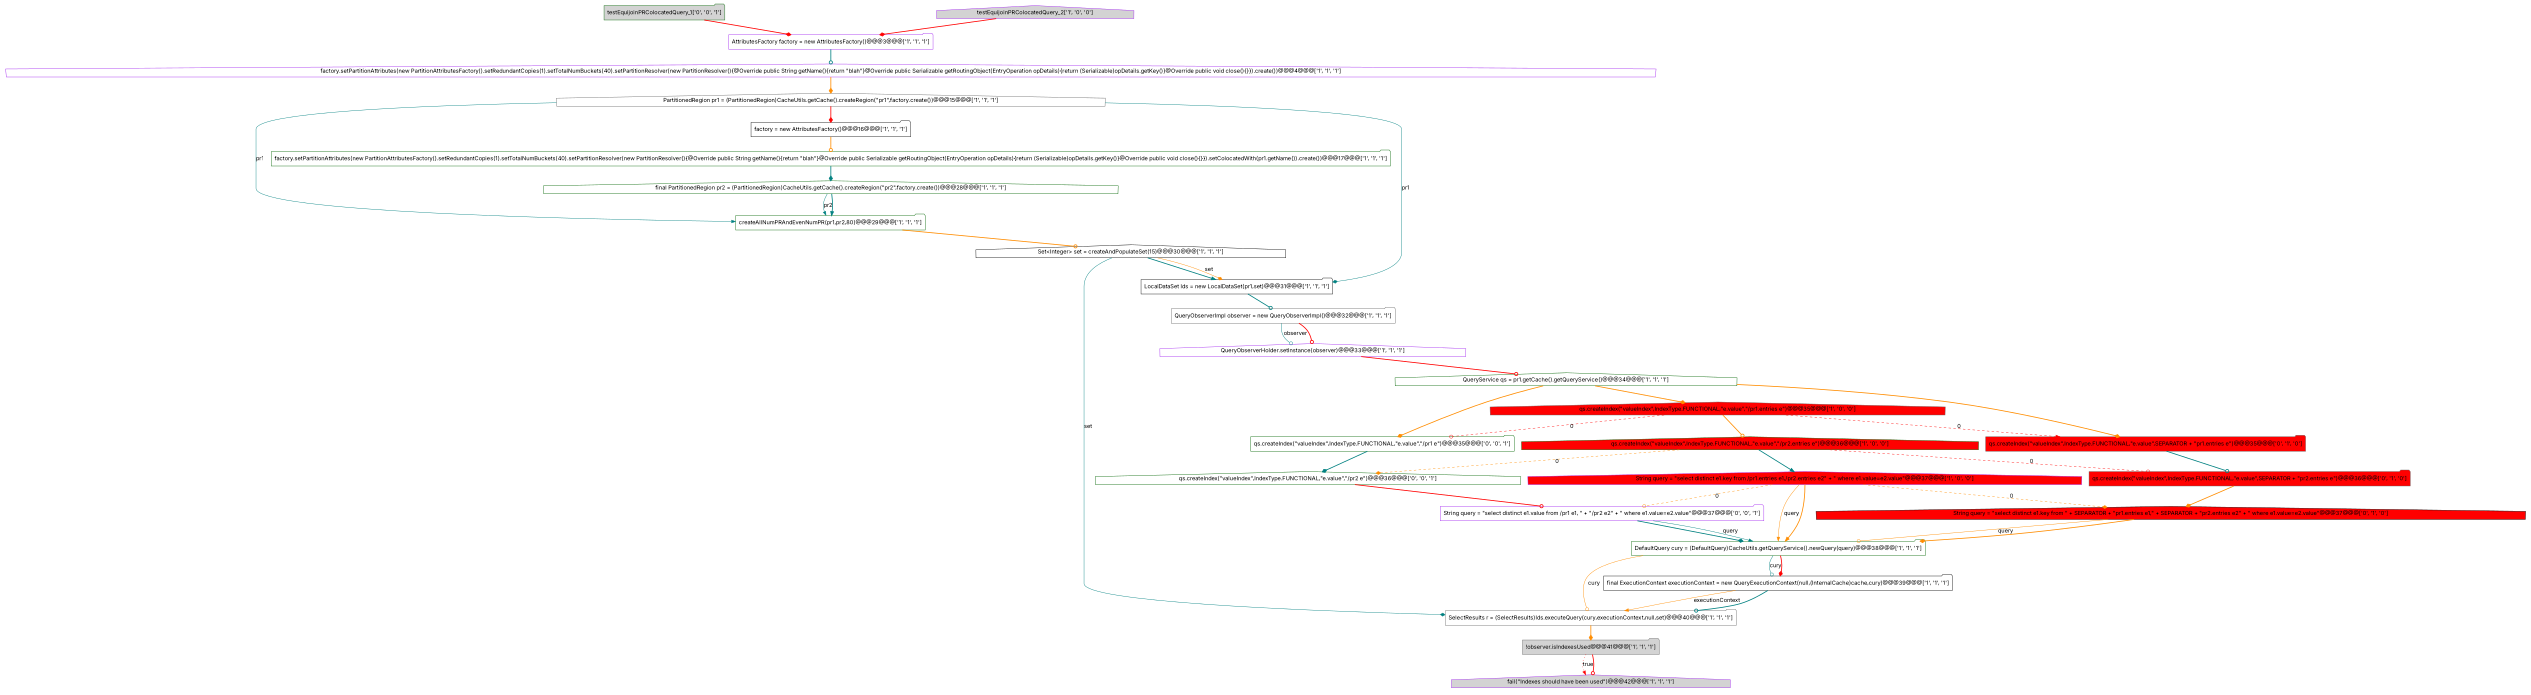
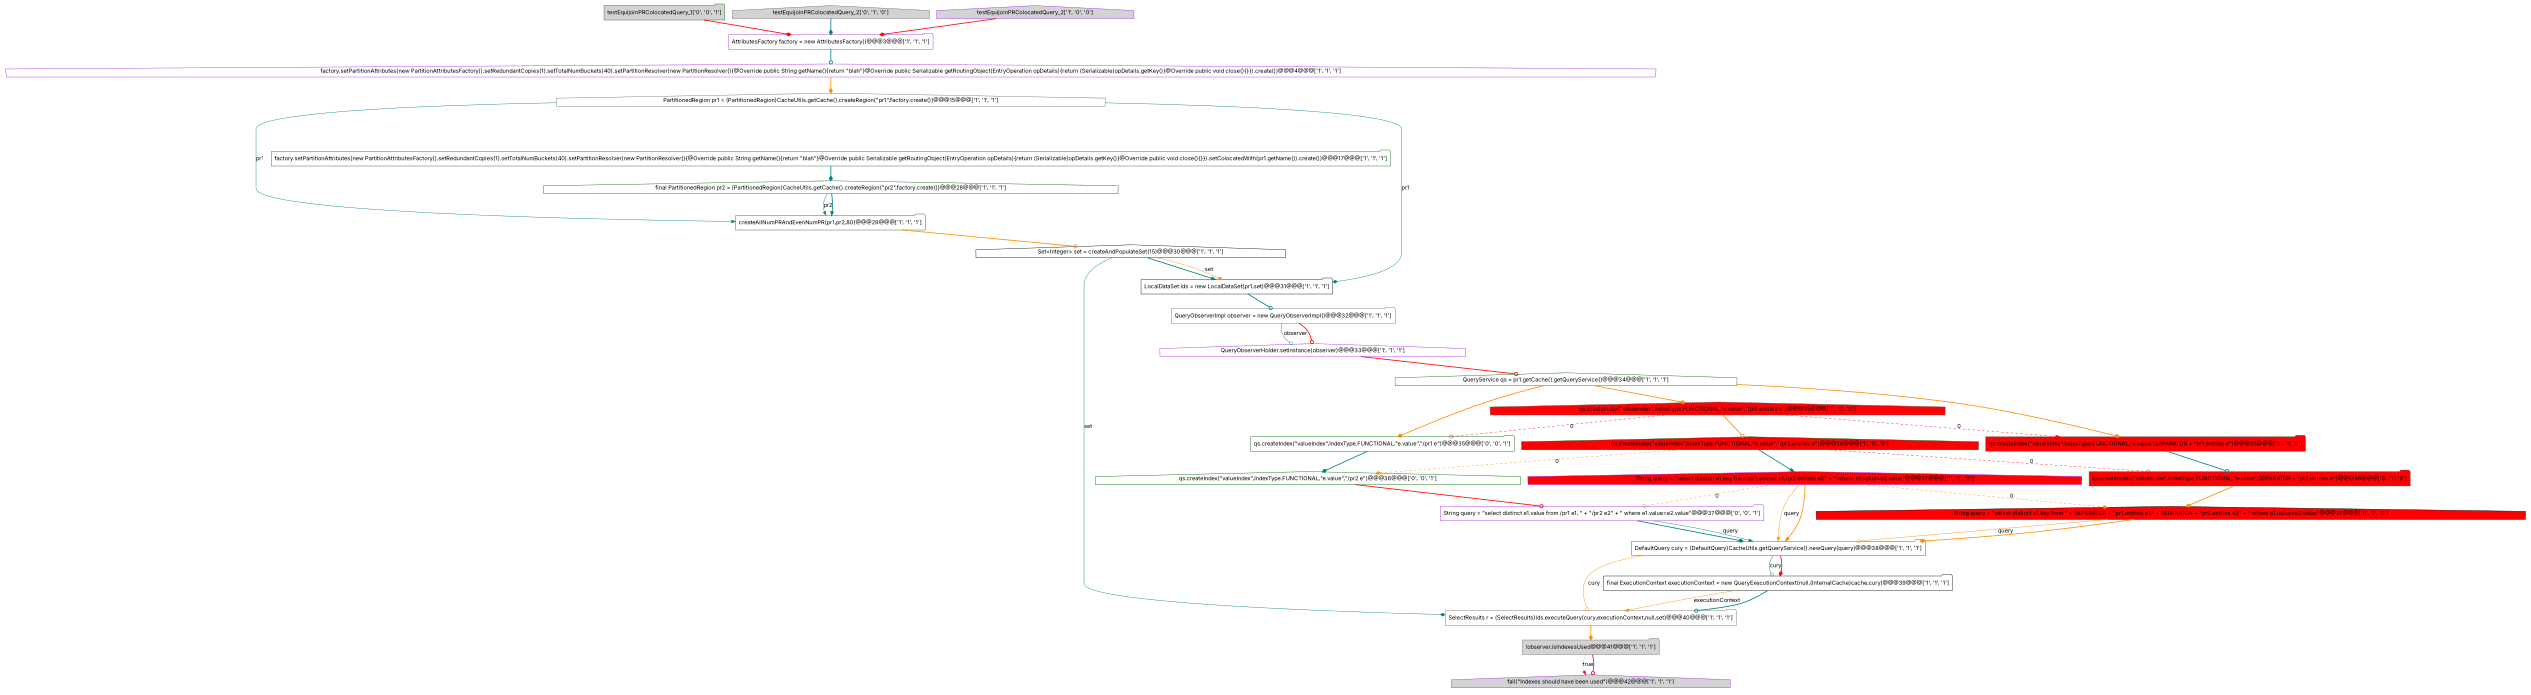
none -> (831, 13)
(831, 130) -> none
